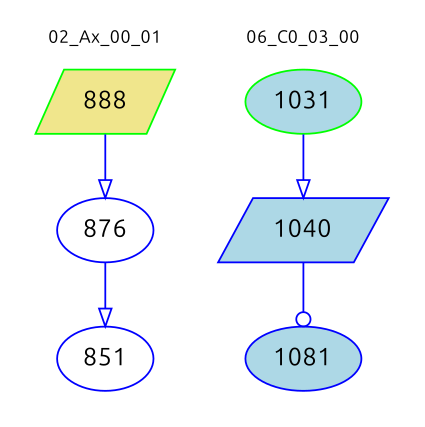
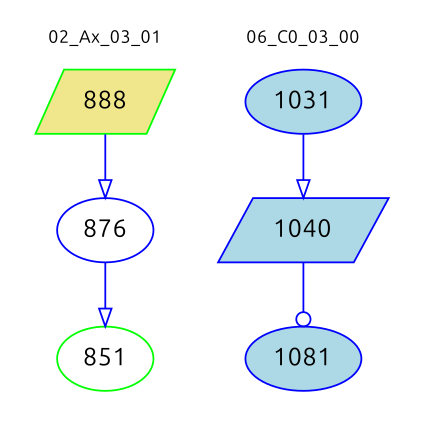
(105, 38) -> (105, 38)
(303, 102) -> (303, 102)
(105, 359) -> (105, 359)
